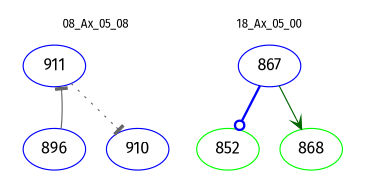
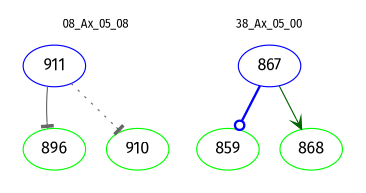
(270, 25) -> (270, 25)
(62, 110) -> (47, 104)
(54, 149) -> (54, 149)
(138, 149) -> (138, 149)
(228, 149) -> (228, 149)
